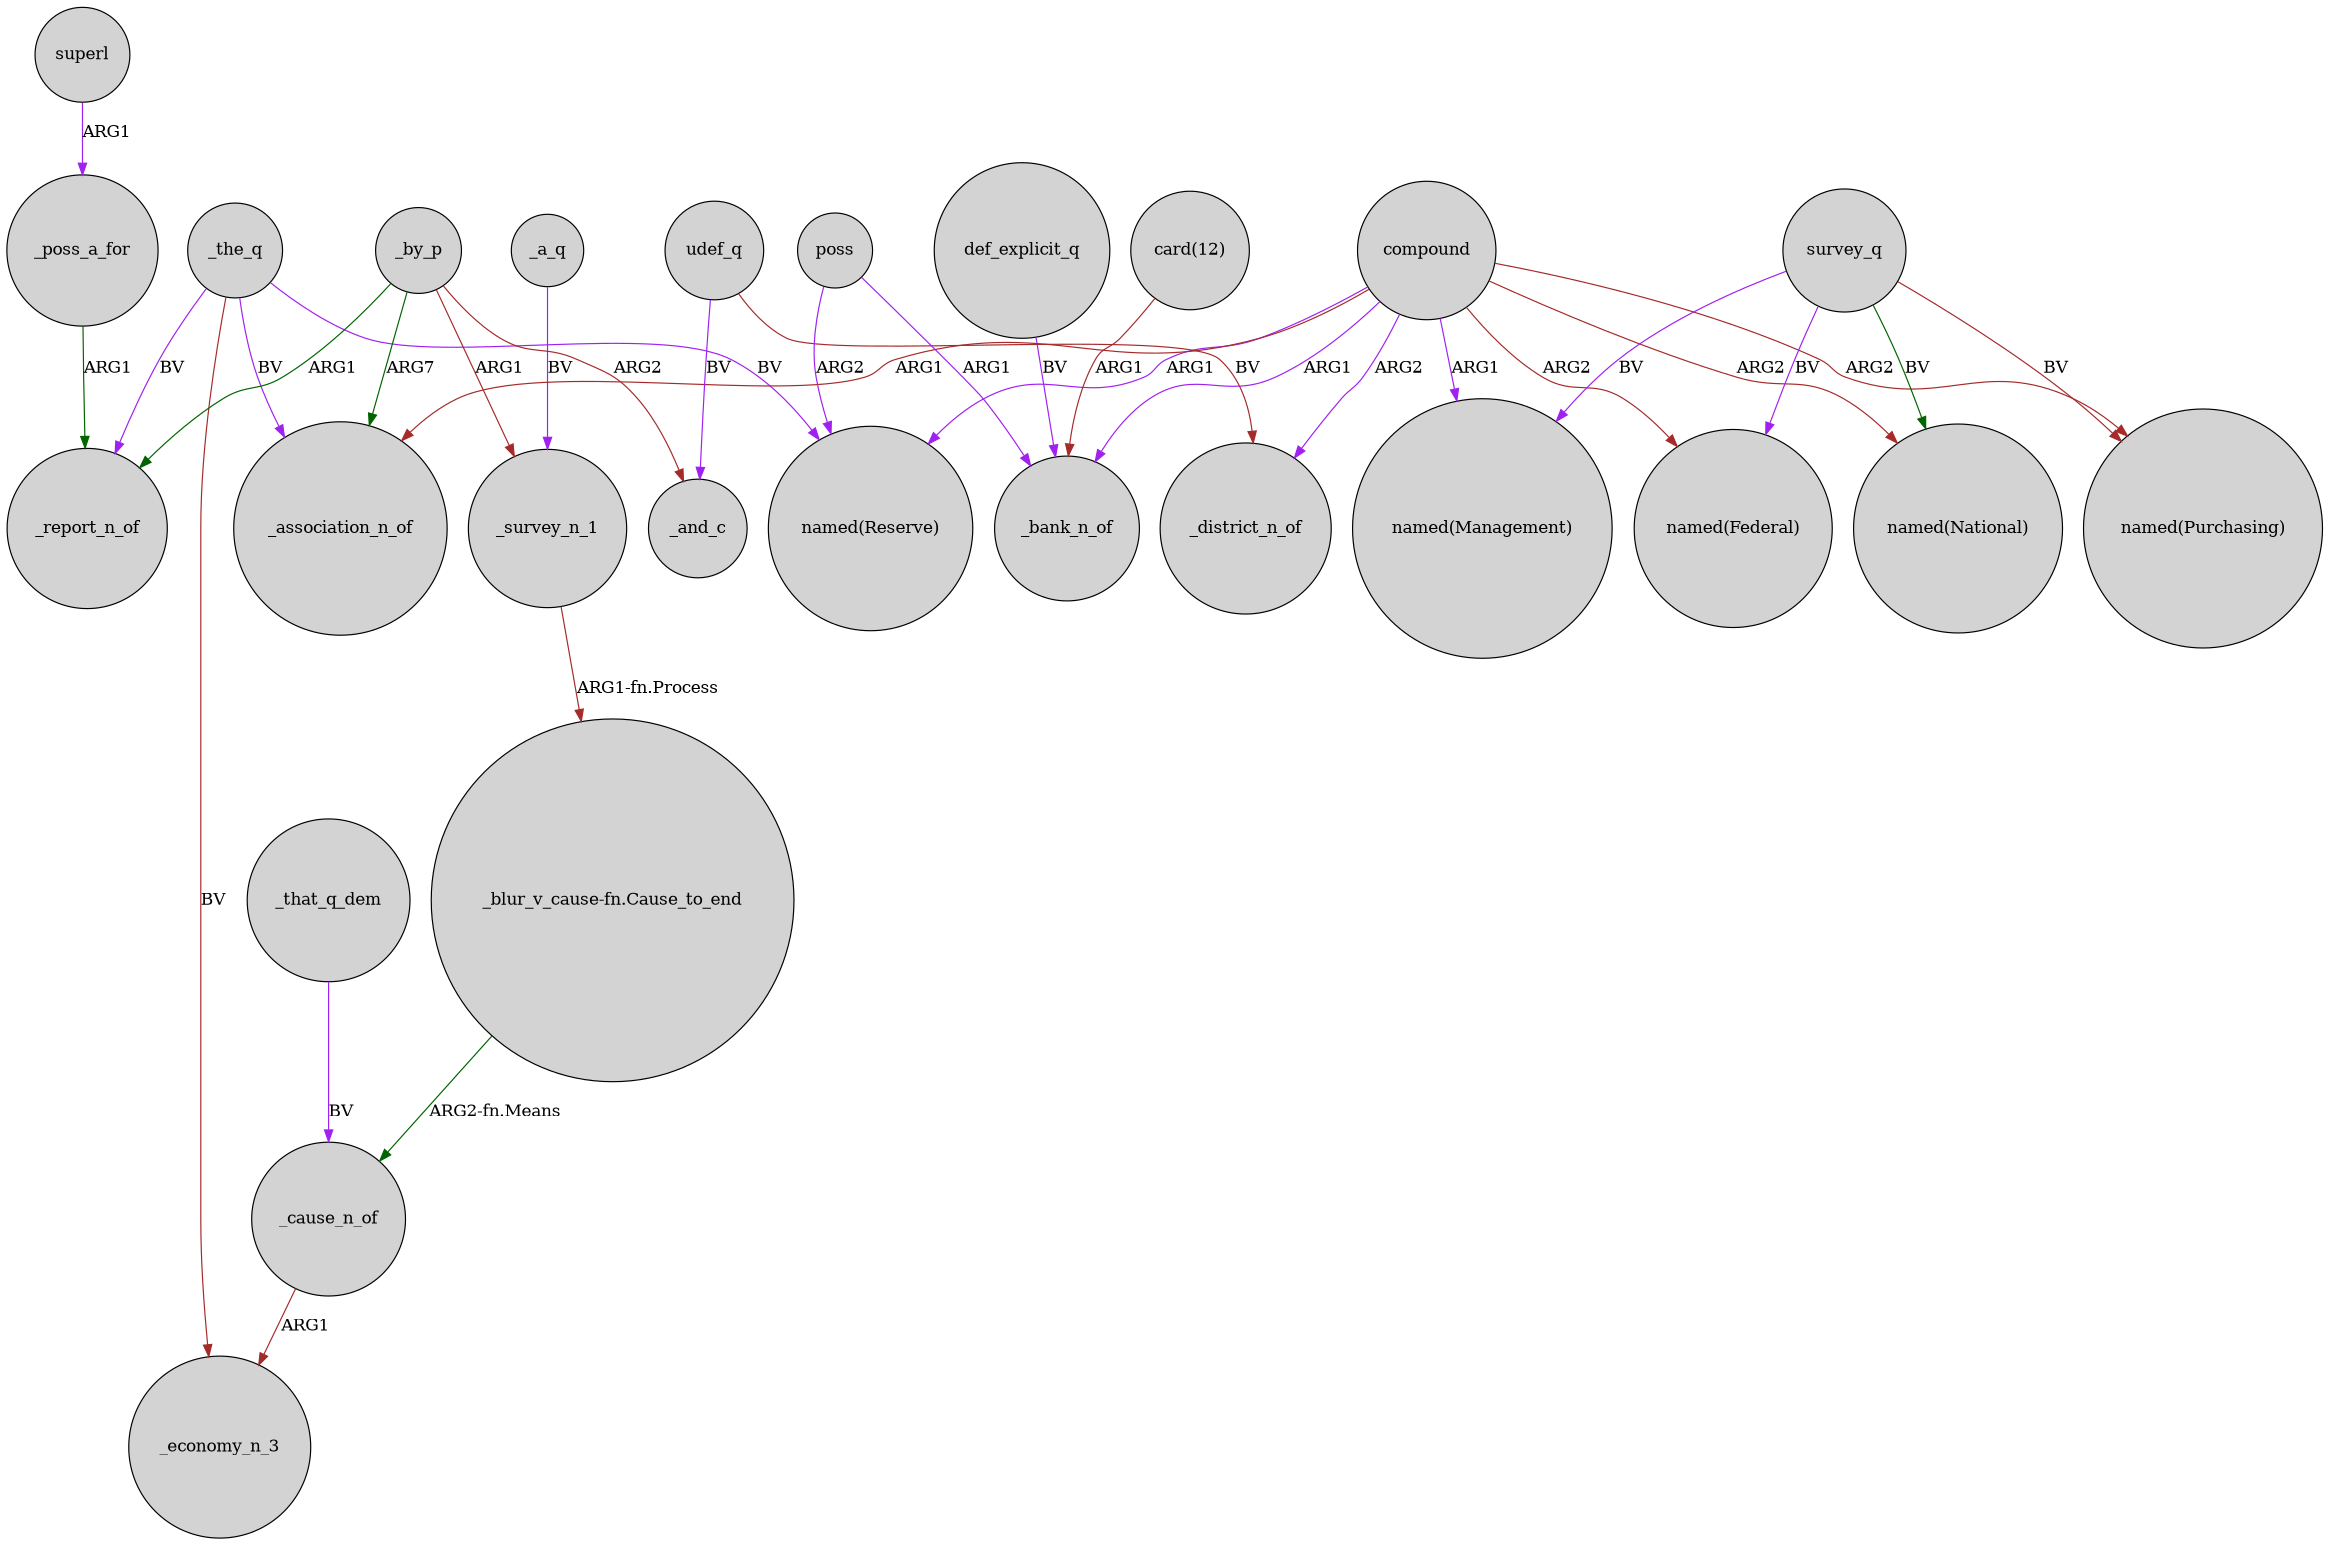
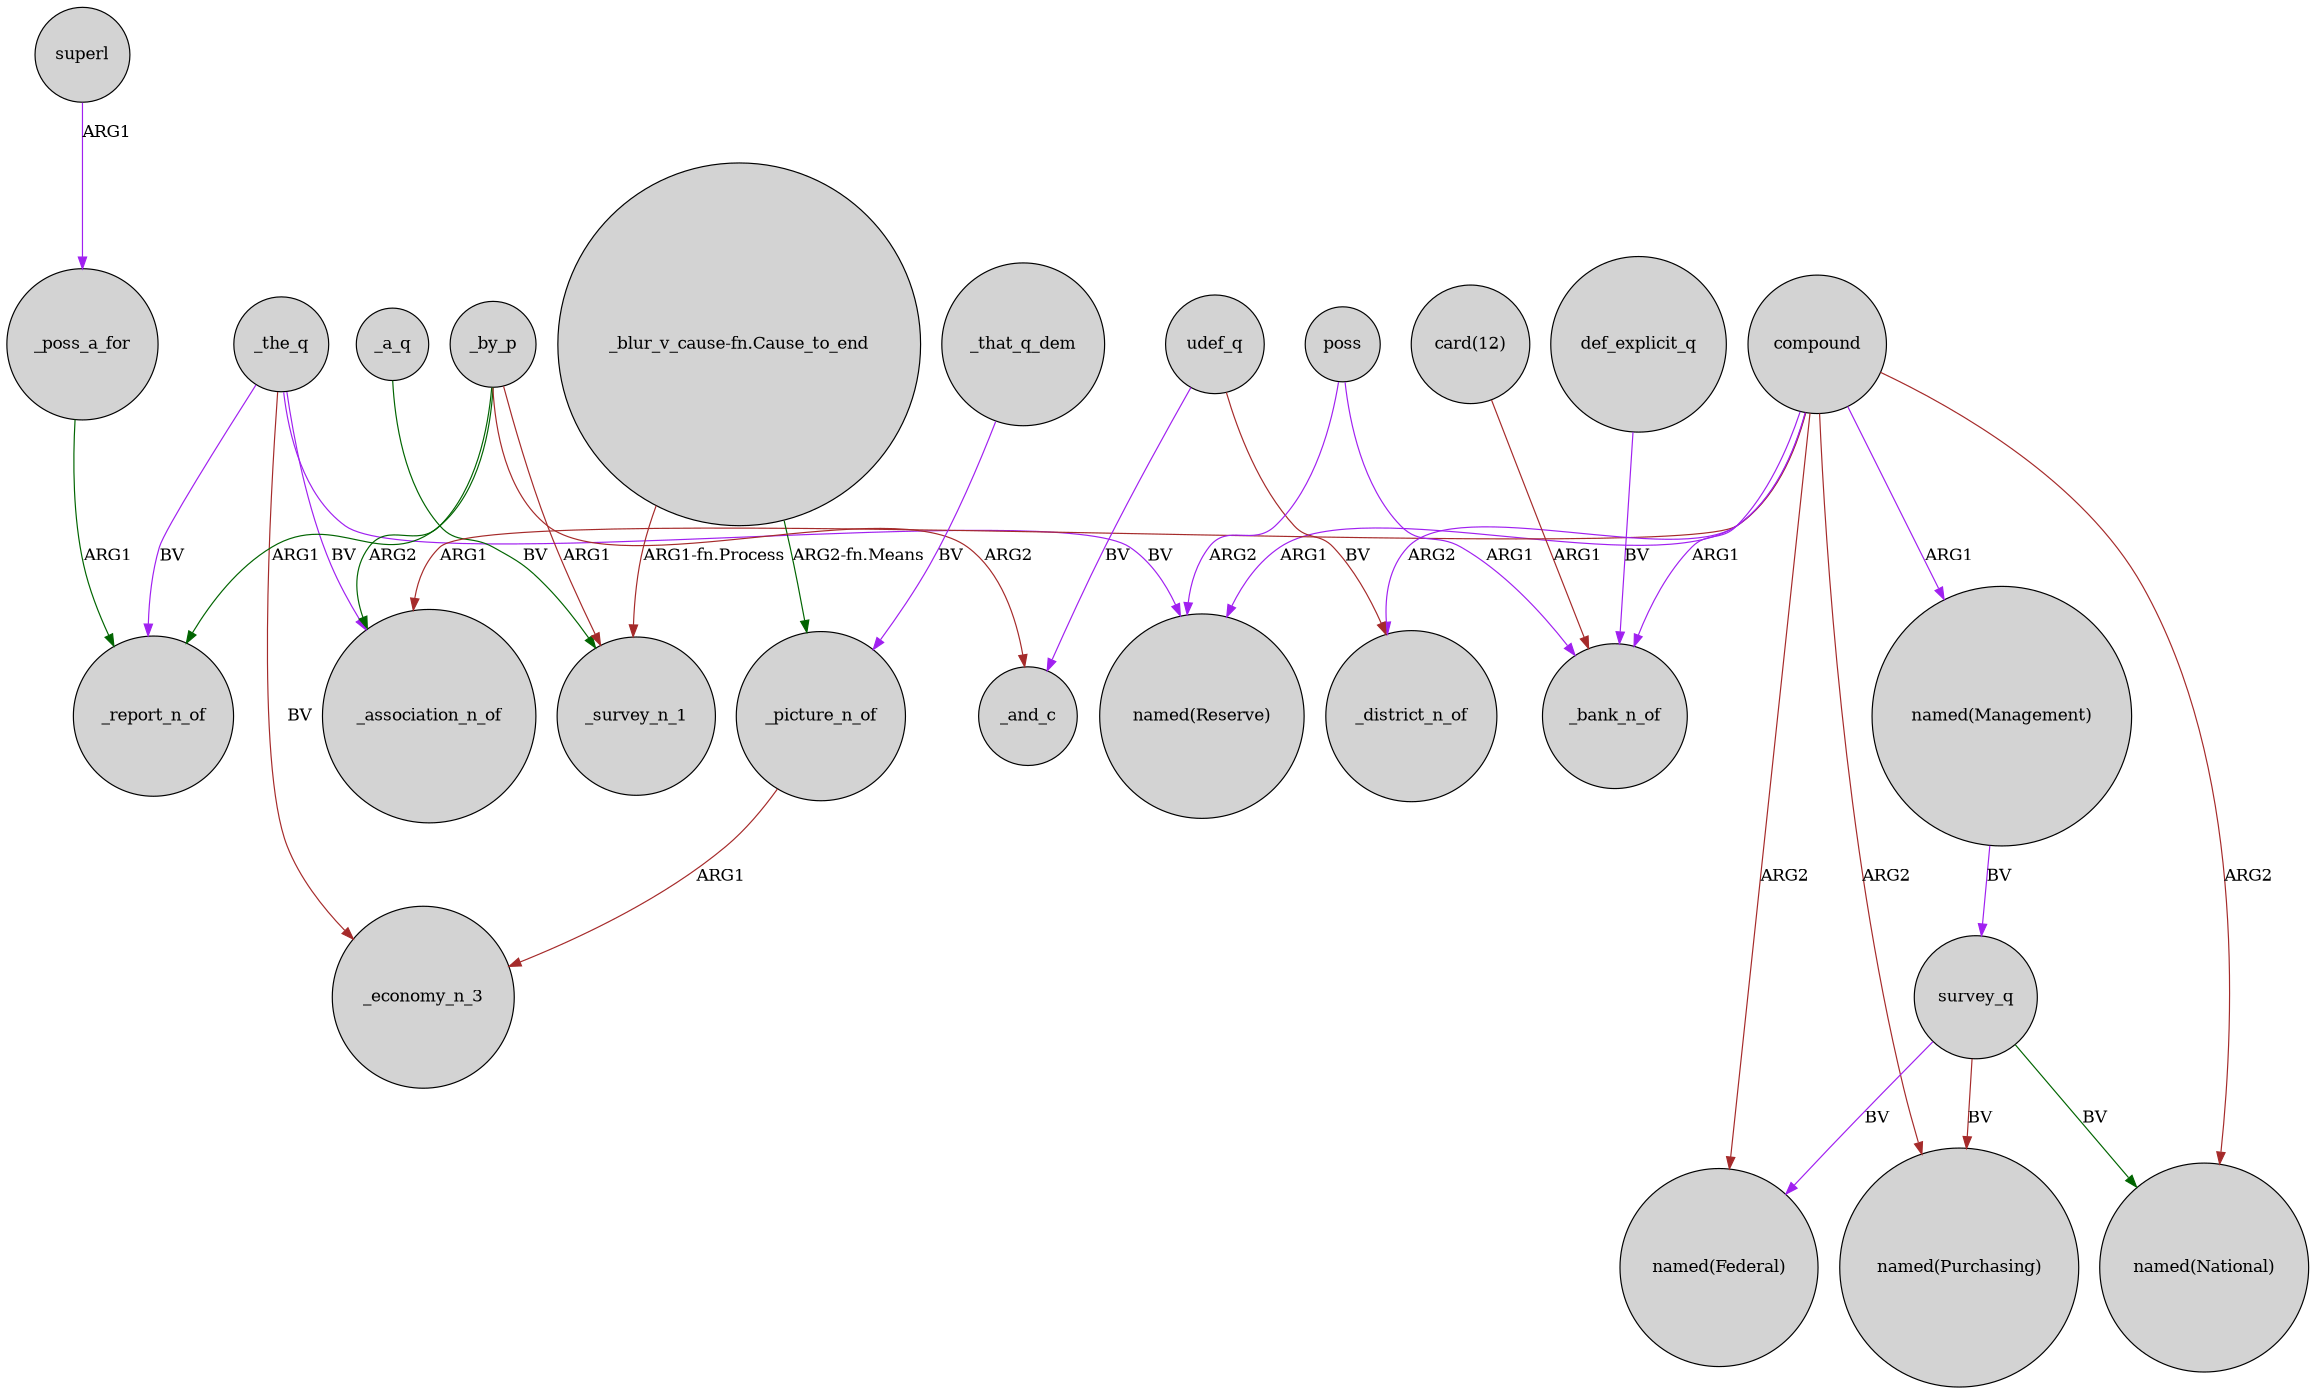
(1666, 327) -> (1986, 885)
(548, 362) -> (447, 532)
(411, 368) -> (393, 556)
(570, 658) -> (640, 564)
(329, 1219) -> (821, 716)
